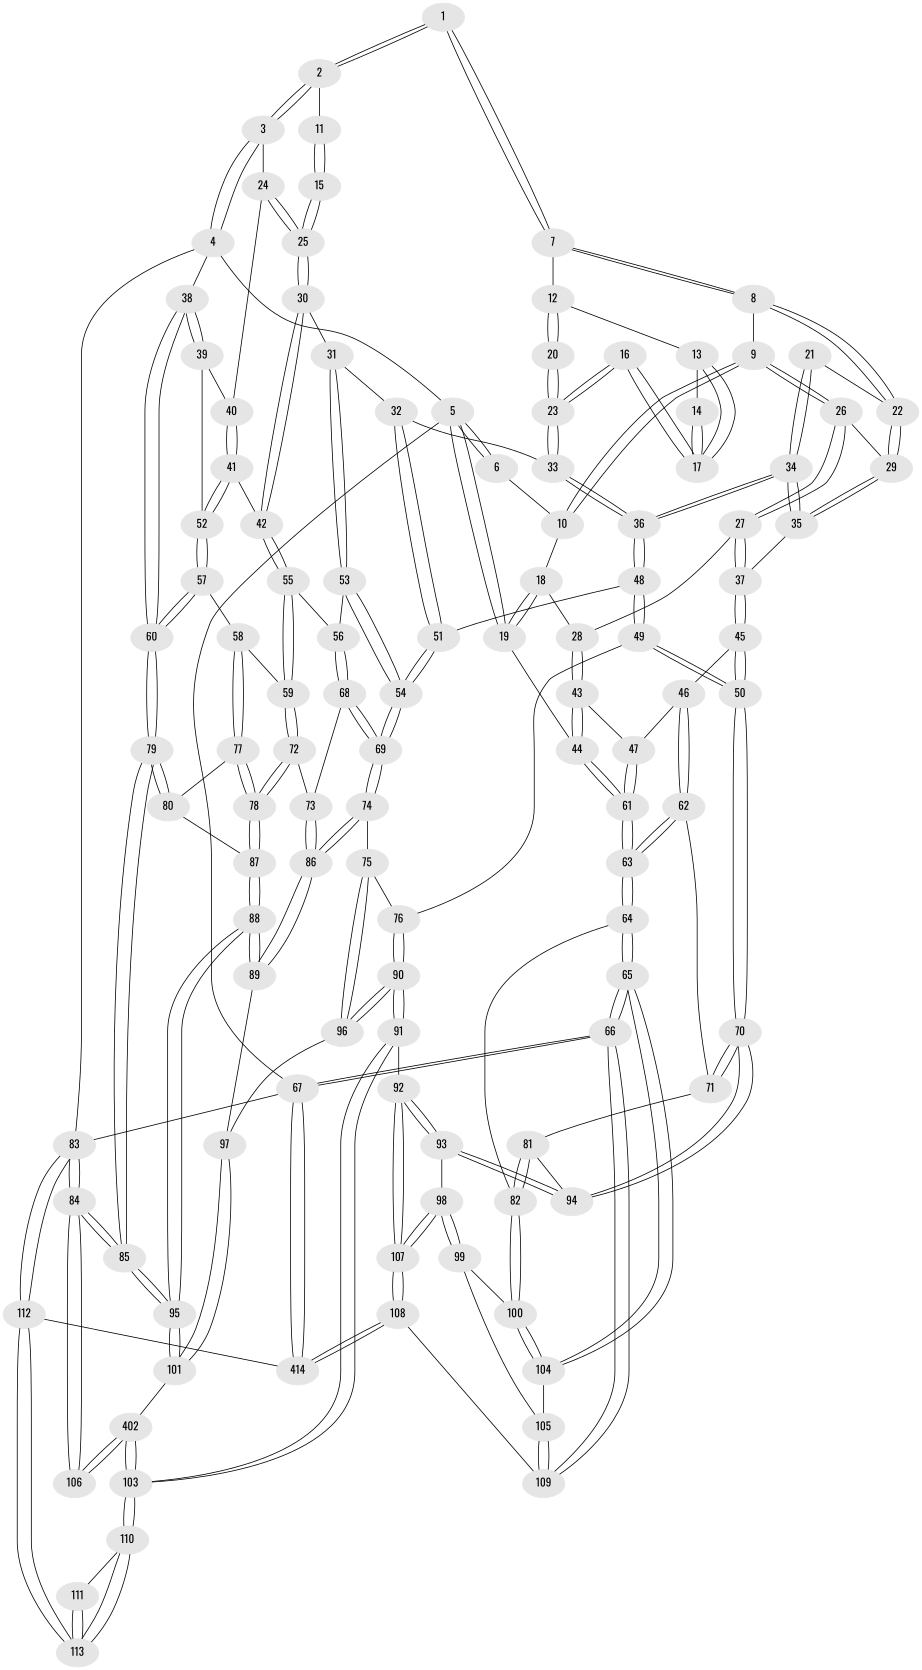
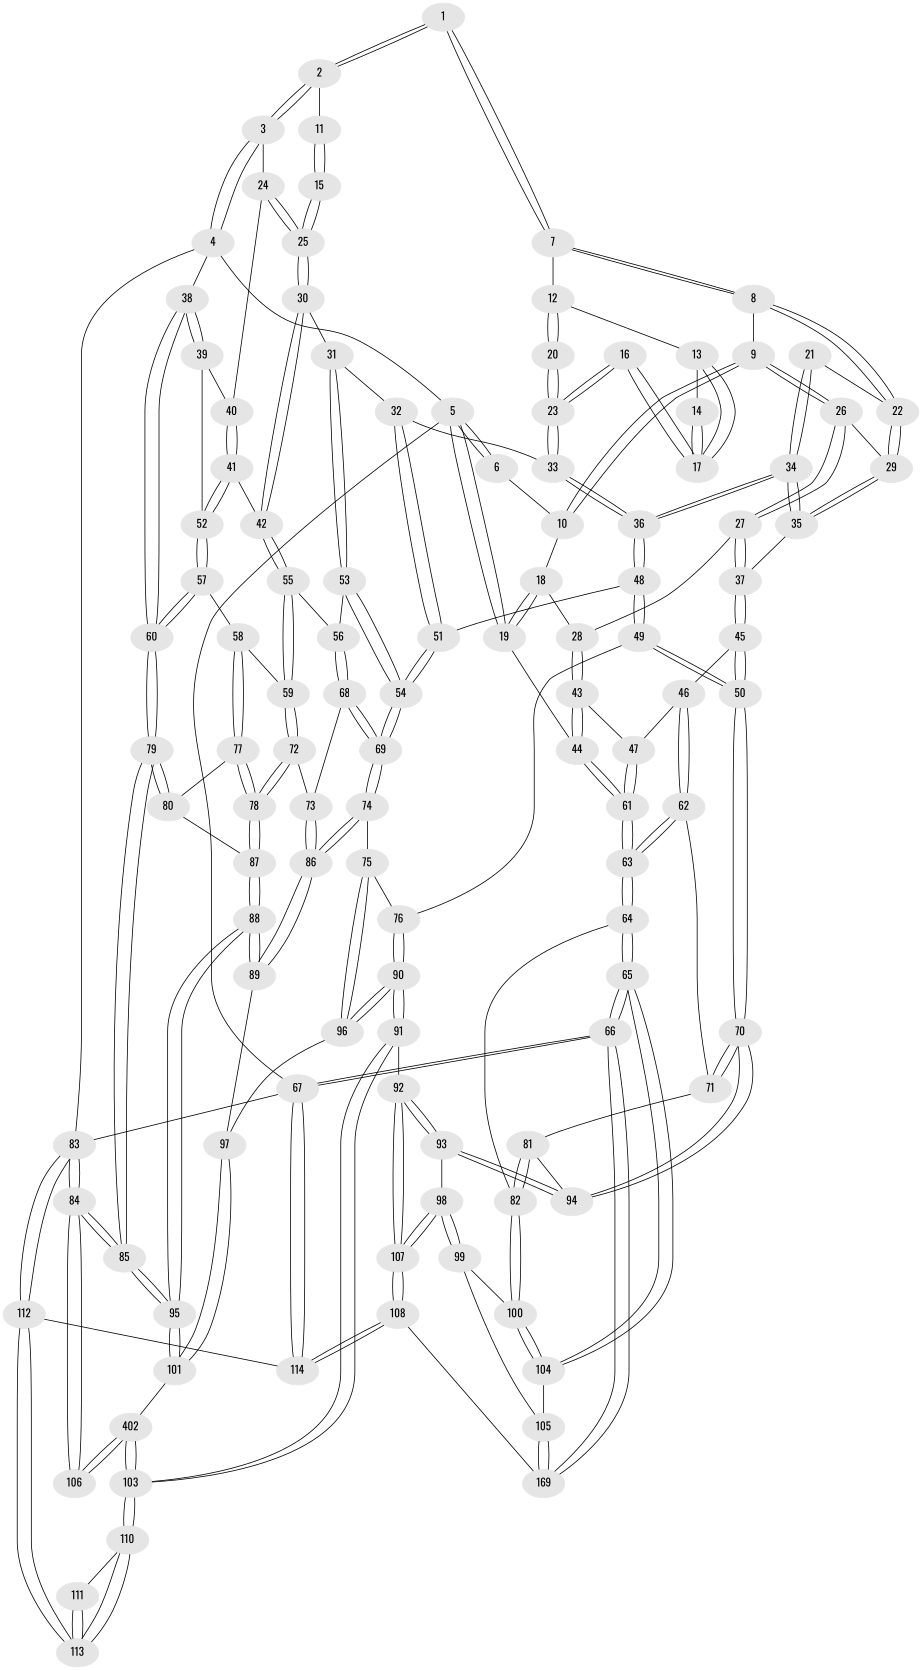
(298, 1371) -> (298, 1371)
(544, 1484) -> (544, 1484)
